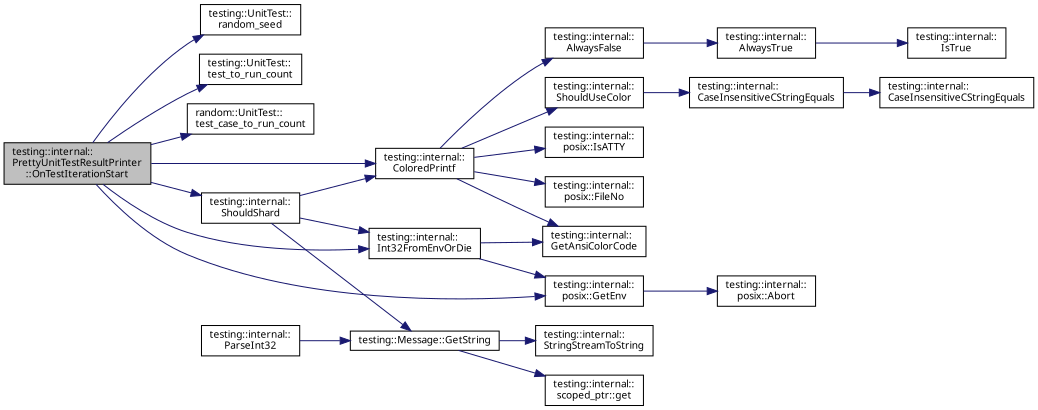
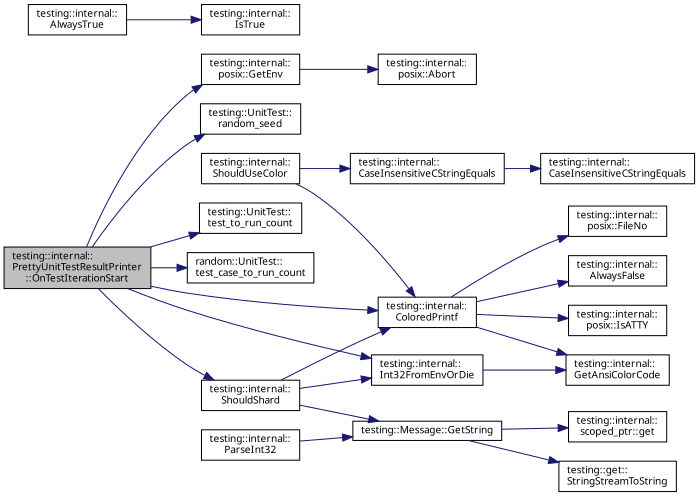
(675, 43) -> none
(505, 130) -> (358, 231)
(507, 267) -> none
(594, 341) -> (618, 476)
